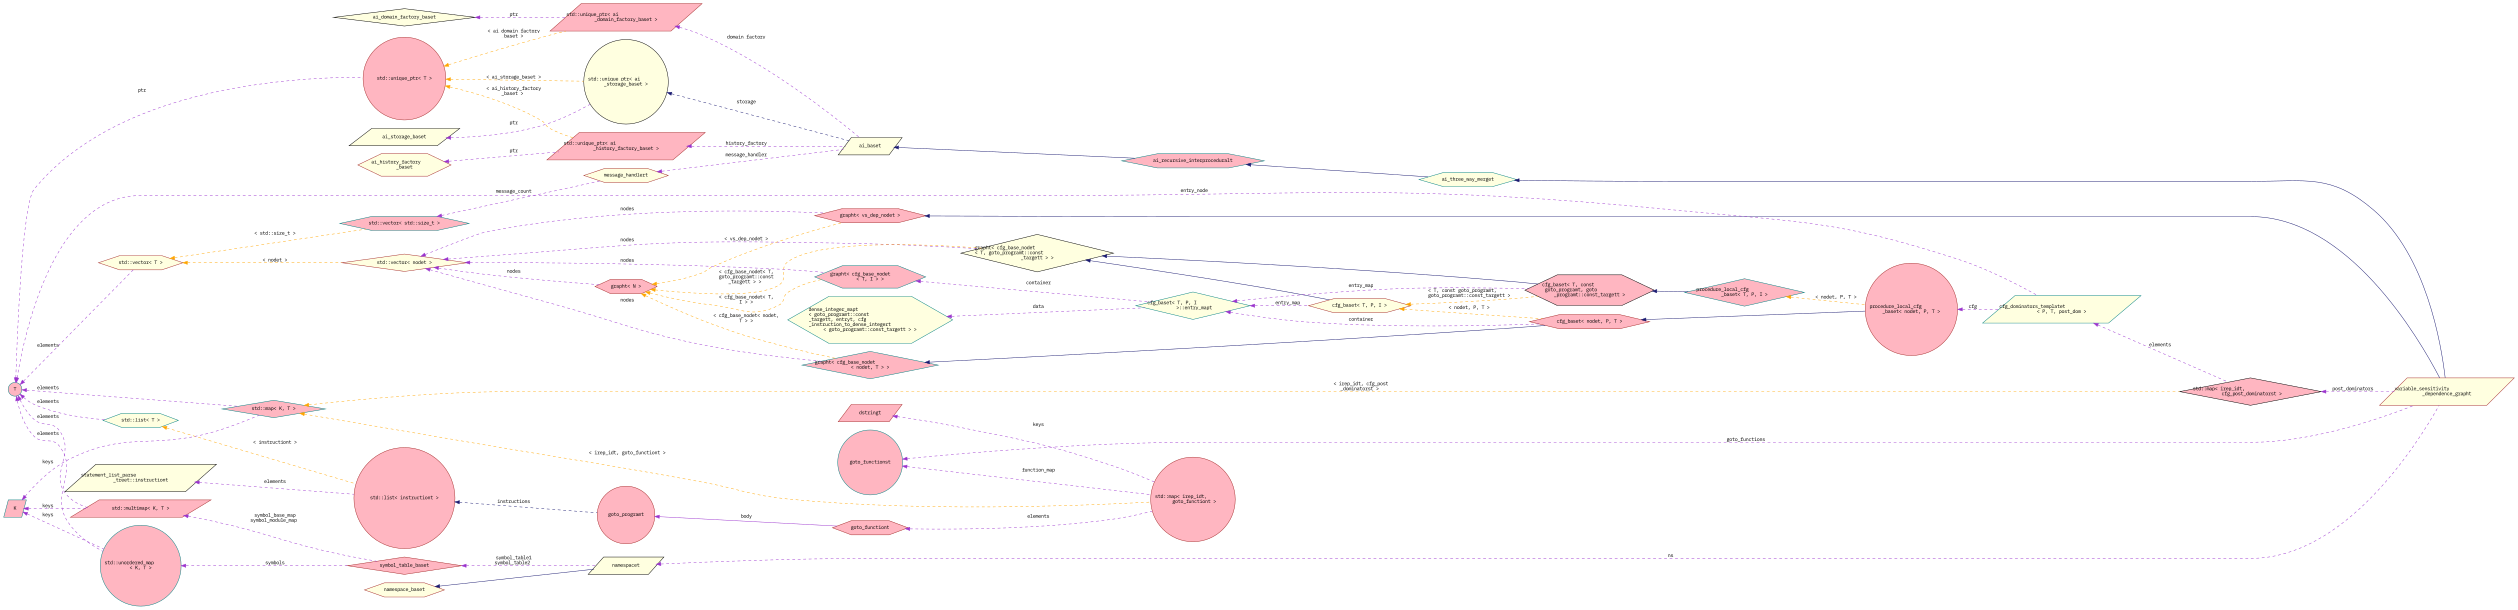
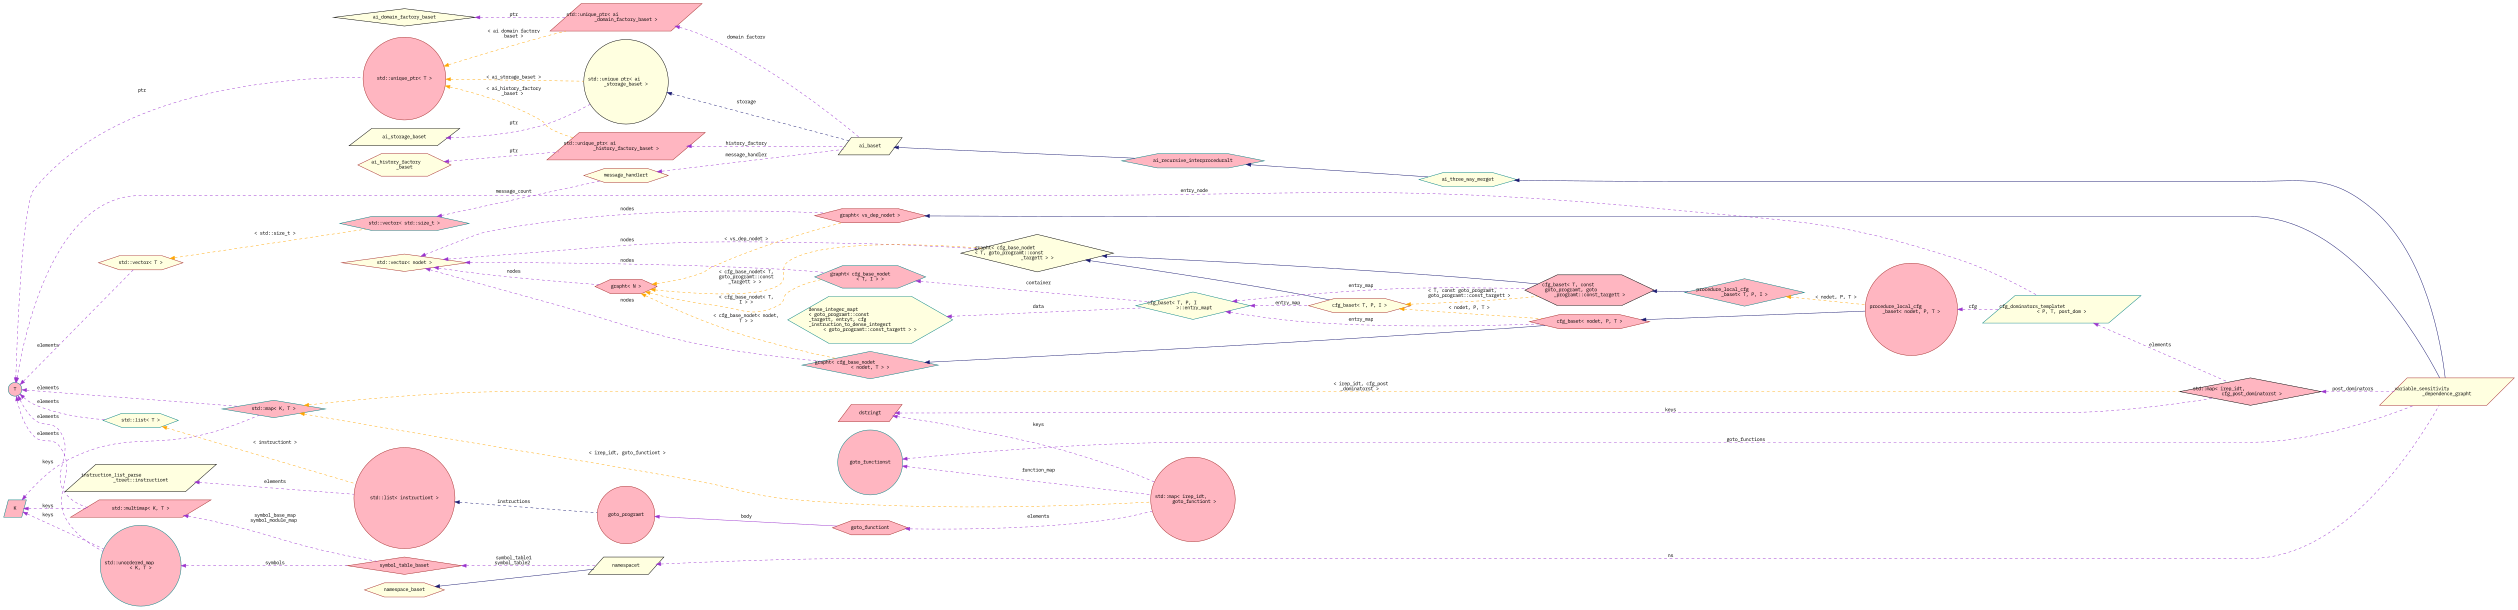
(265, 263) -> none
(1360, 320) -> (1360, 320)
none -> (1557, 413)
(141, 478) -> (141, 478)
